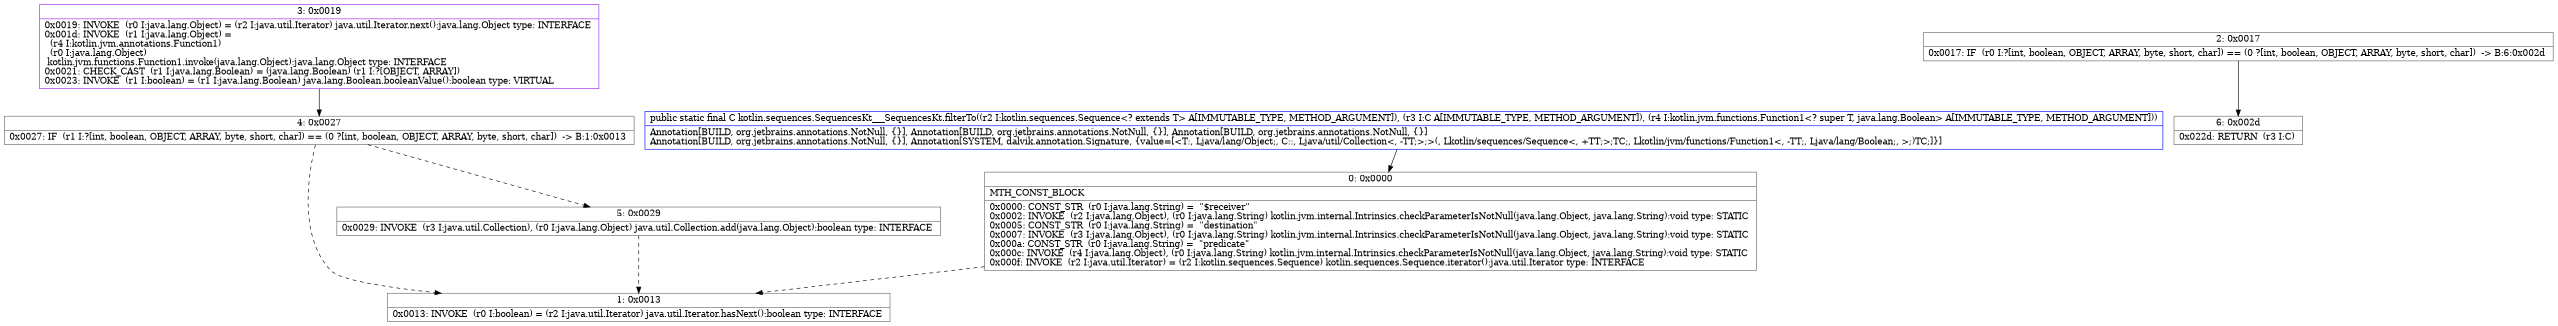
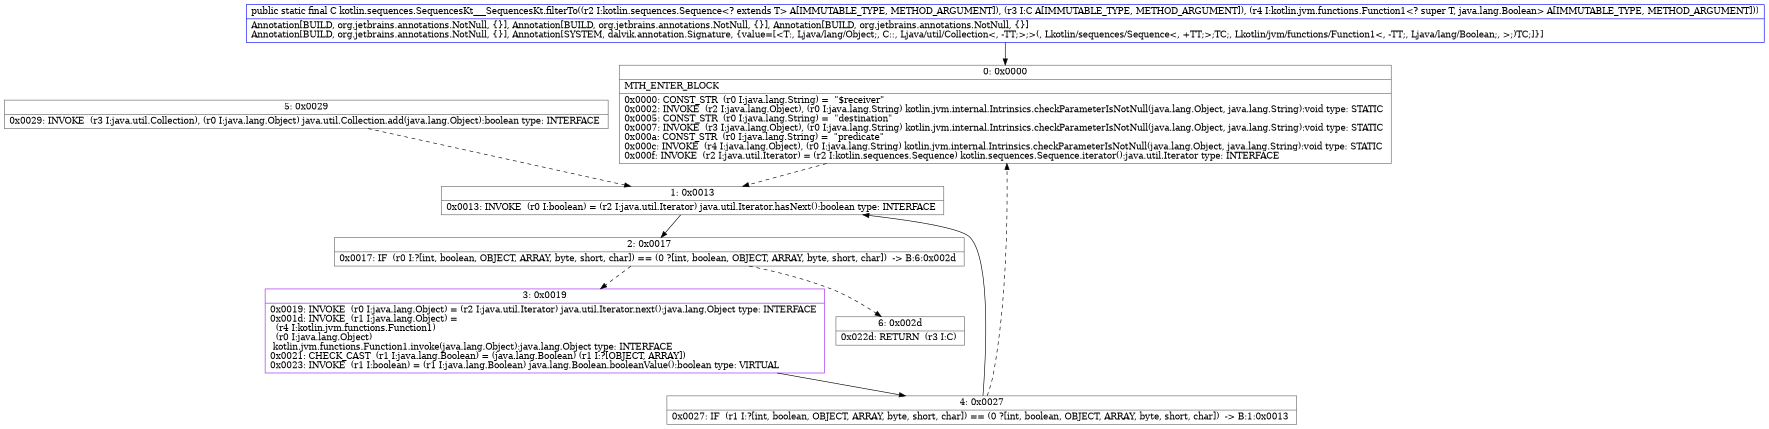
(133, 44) -> (353, 328)
(2238, 85) -> (815, 283)
(476, 175) -> (1004, 284)
(1037, 193) -> (672, 86)
none -> (673, 224)
(324, 261) -> (981, 264)
none -> (618, 276)
